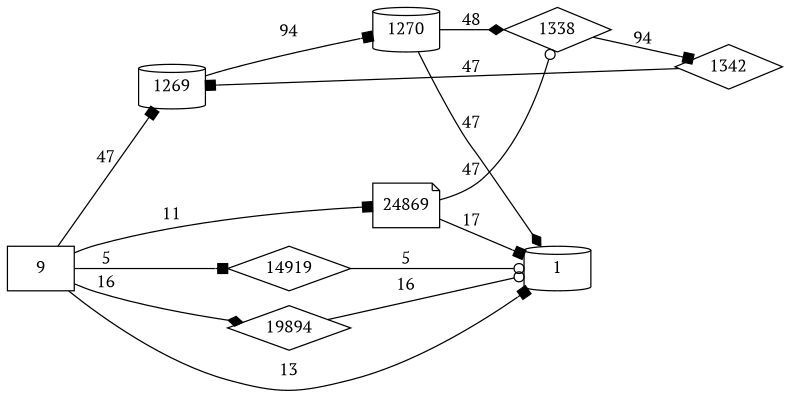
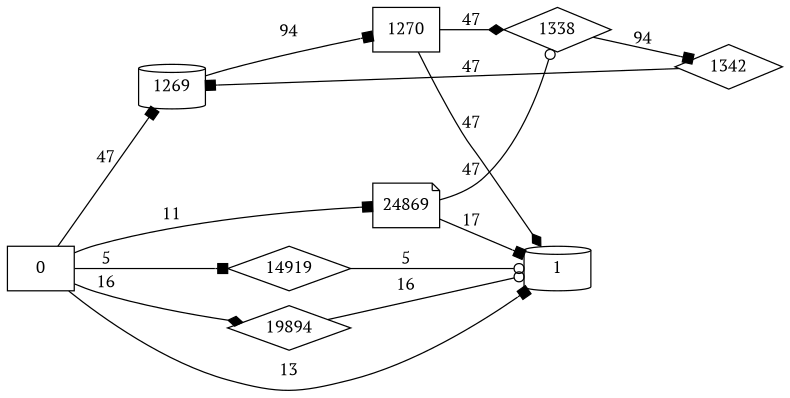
(472, 20) -> (472, 20)
(406, 30) -> (406, 30)
(41, 269) -> (41, 269)
